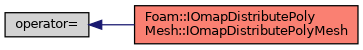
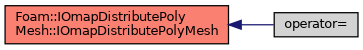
(118, 25) -> (258, 25)
